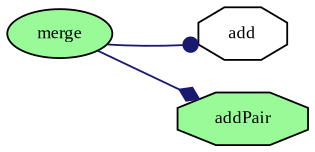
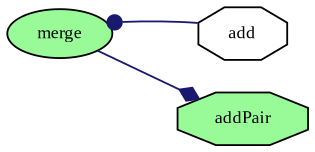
(145, 46) -> (160, 21)
